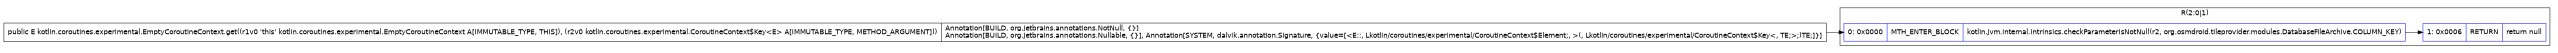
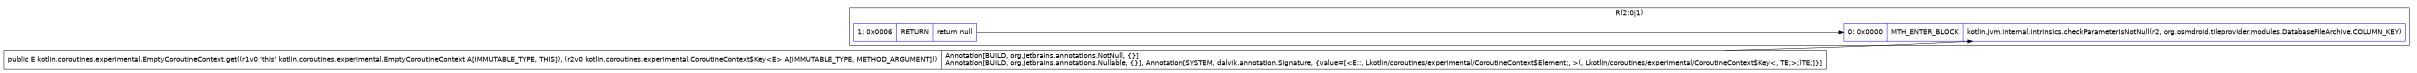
(2412, 32) -> (1408, 32)
